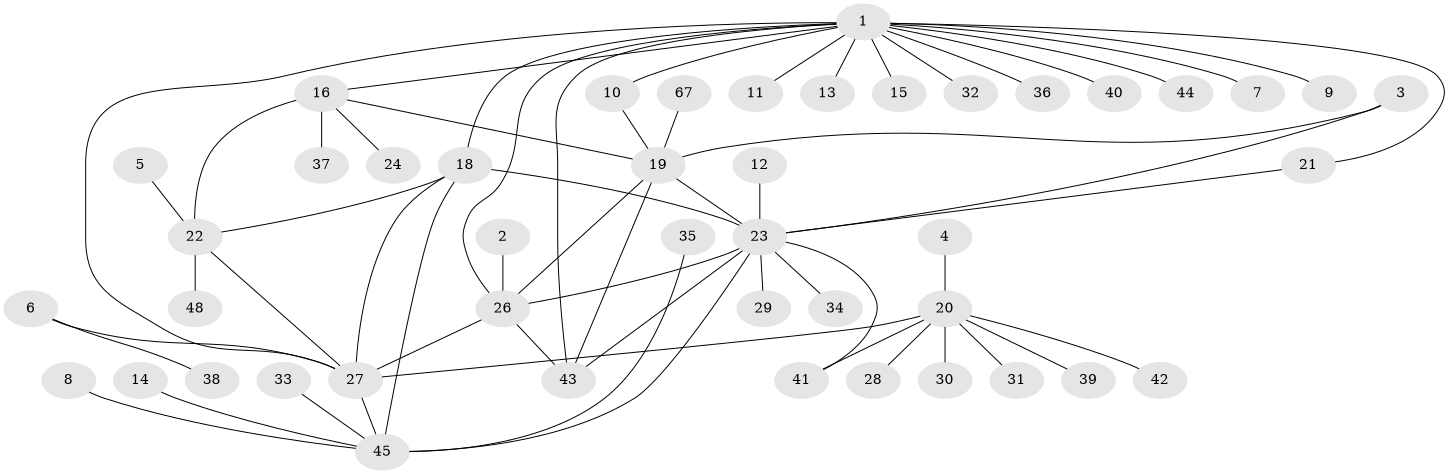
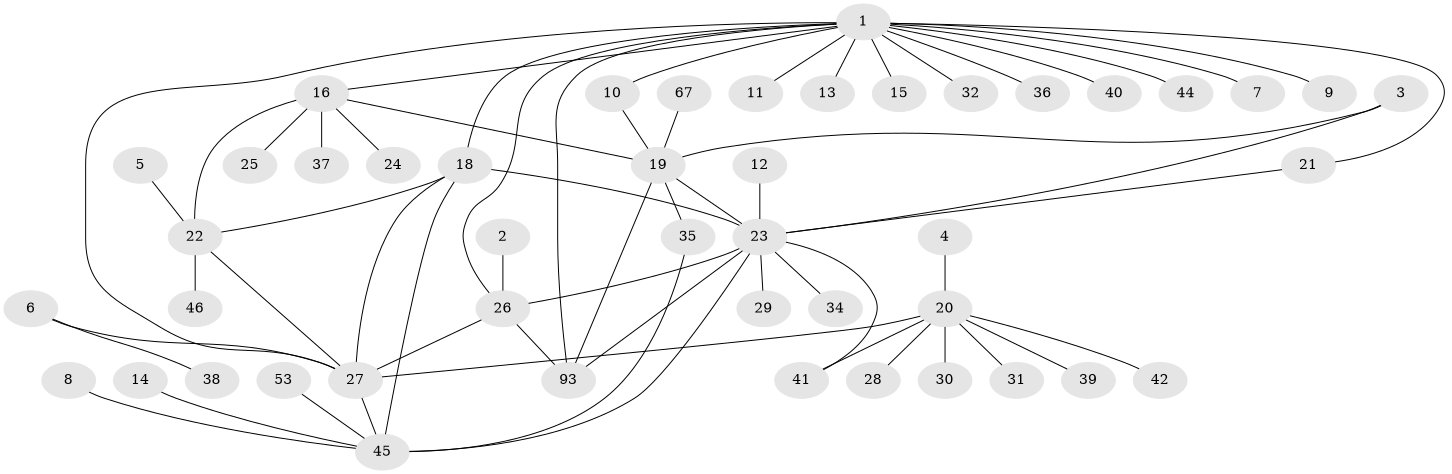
none -> (250, 165)
(581, 237) -> (672, 198)
(195, 309) -> (195, 309)
(284, 380) -> (284, 380)
(569, 380) -> (569, 380)
